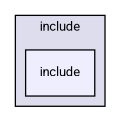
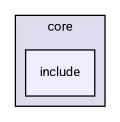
(60, 28) -> (60, 28)
